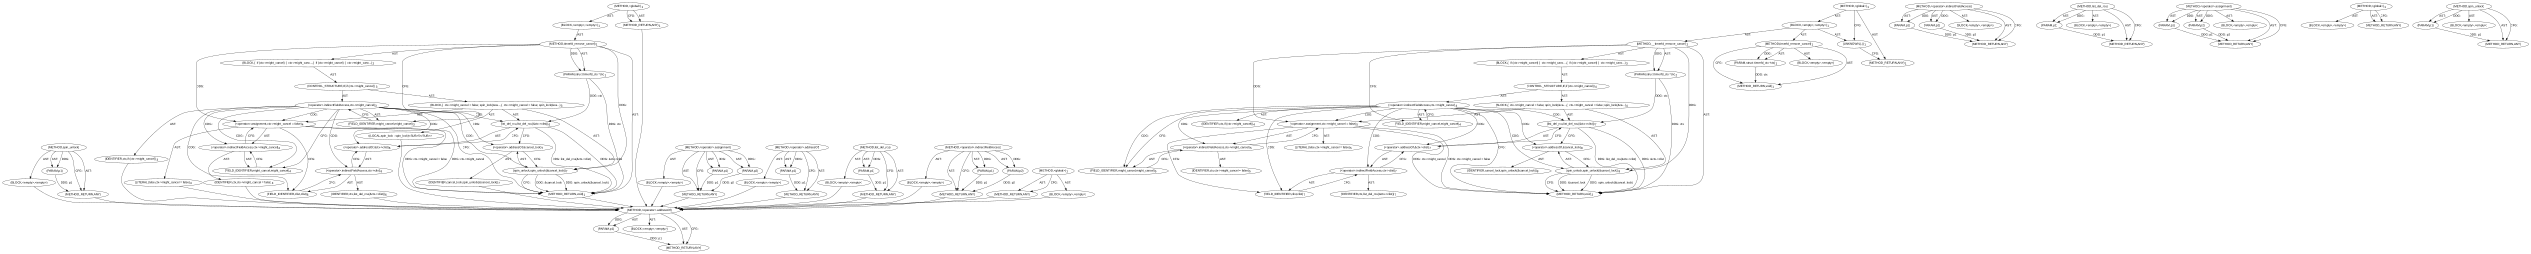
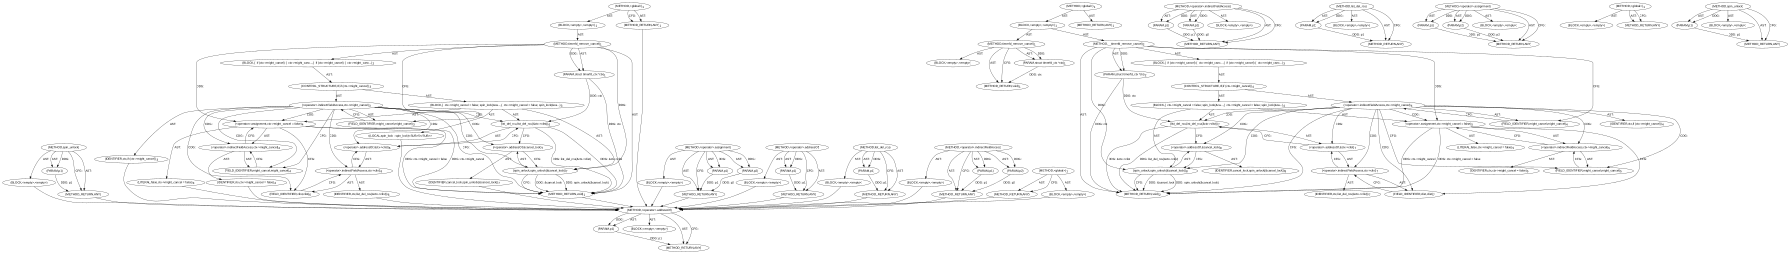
(1854, 44) -> none
